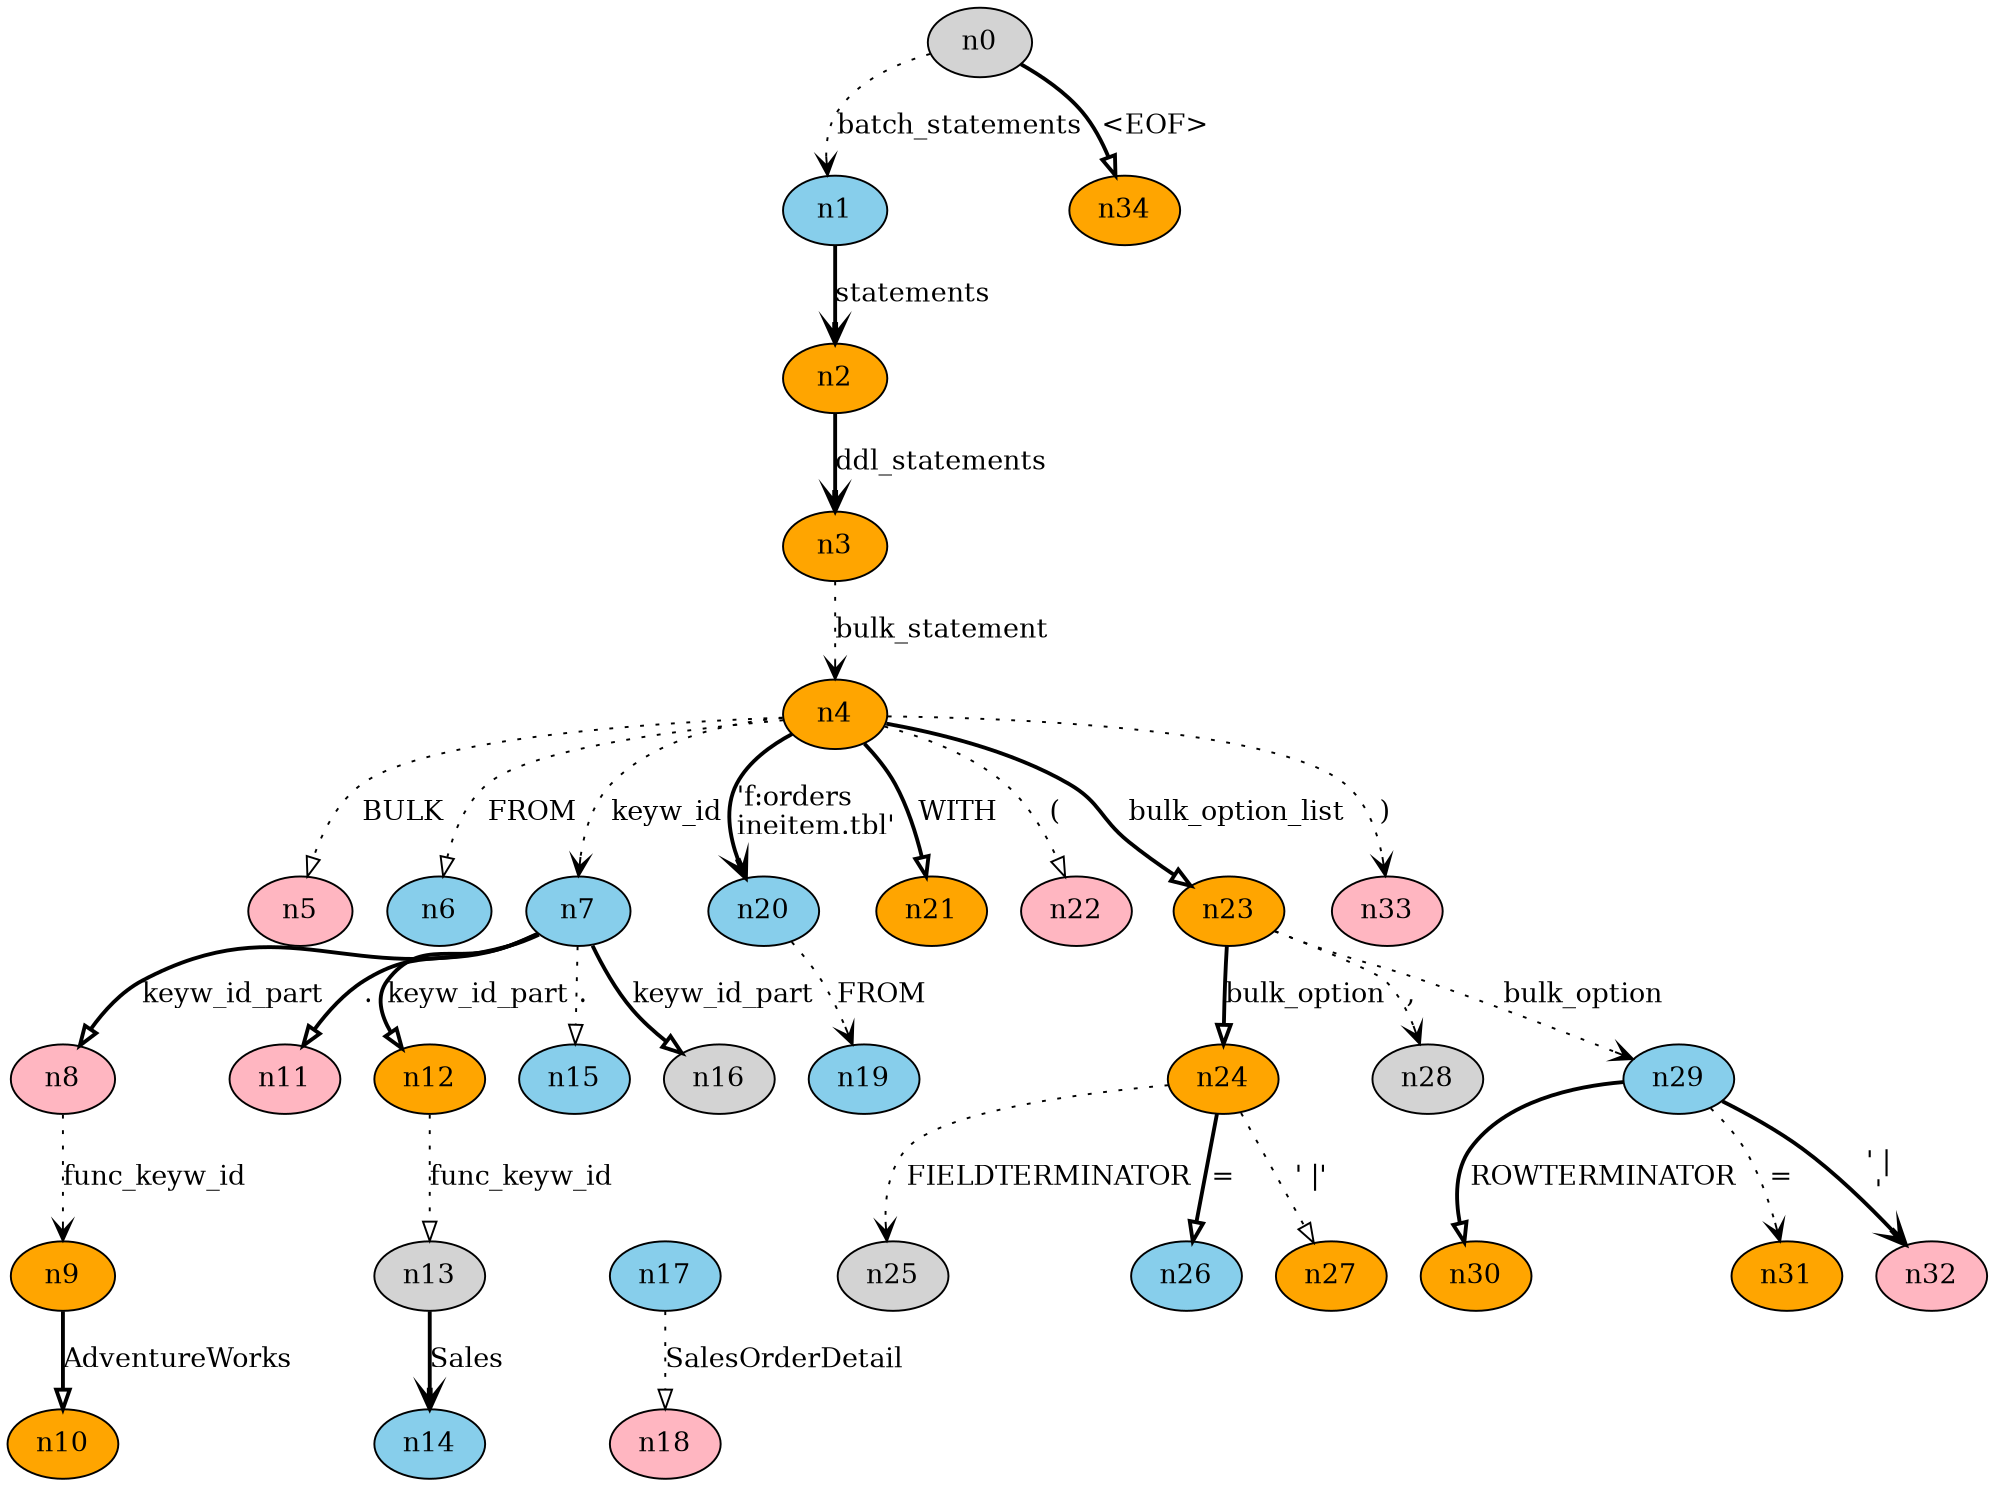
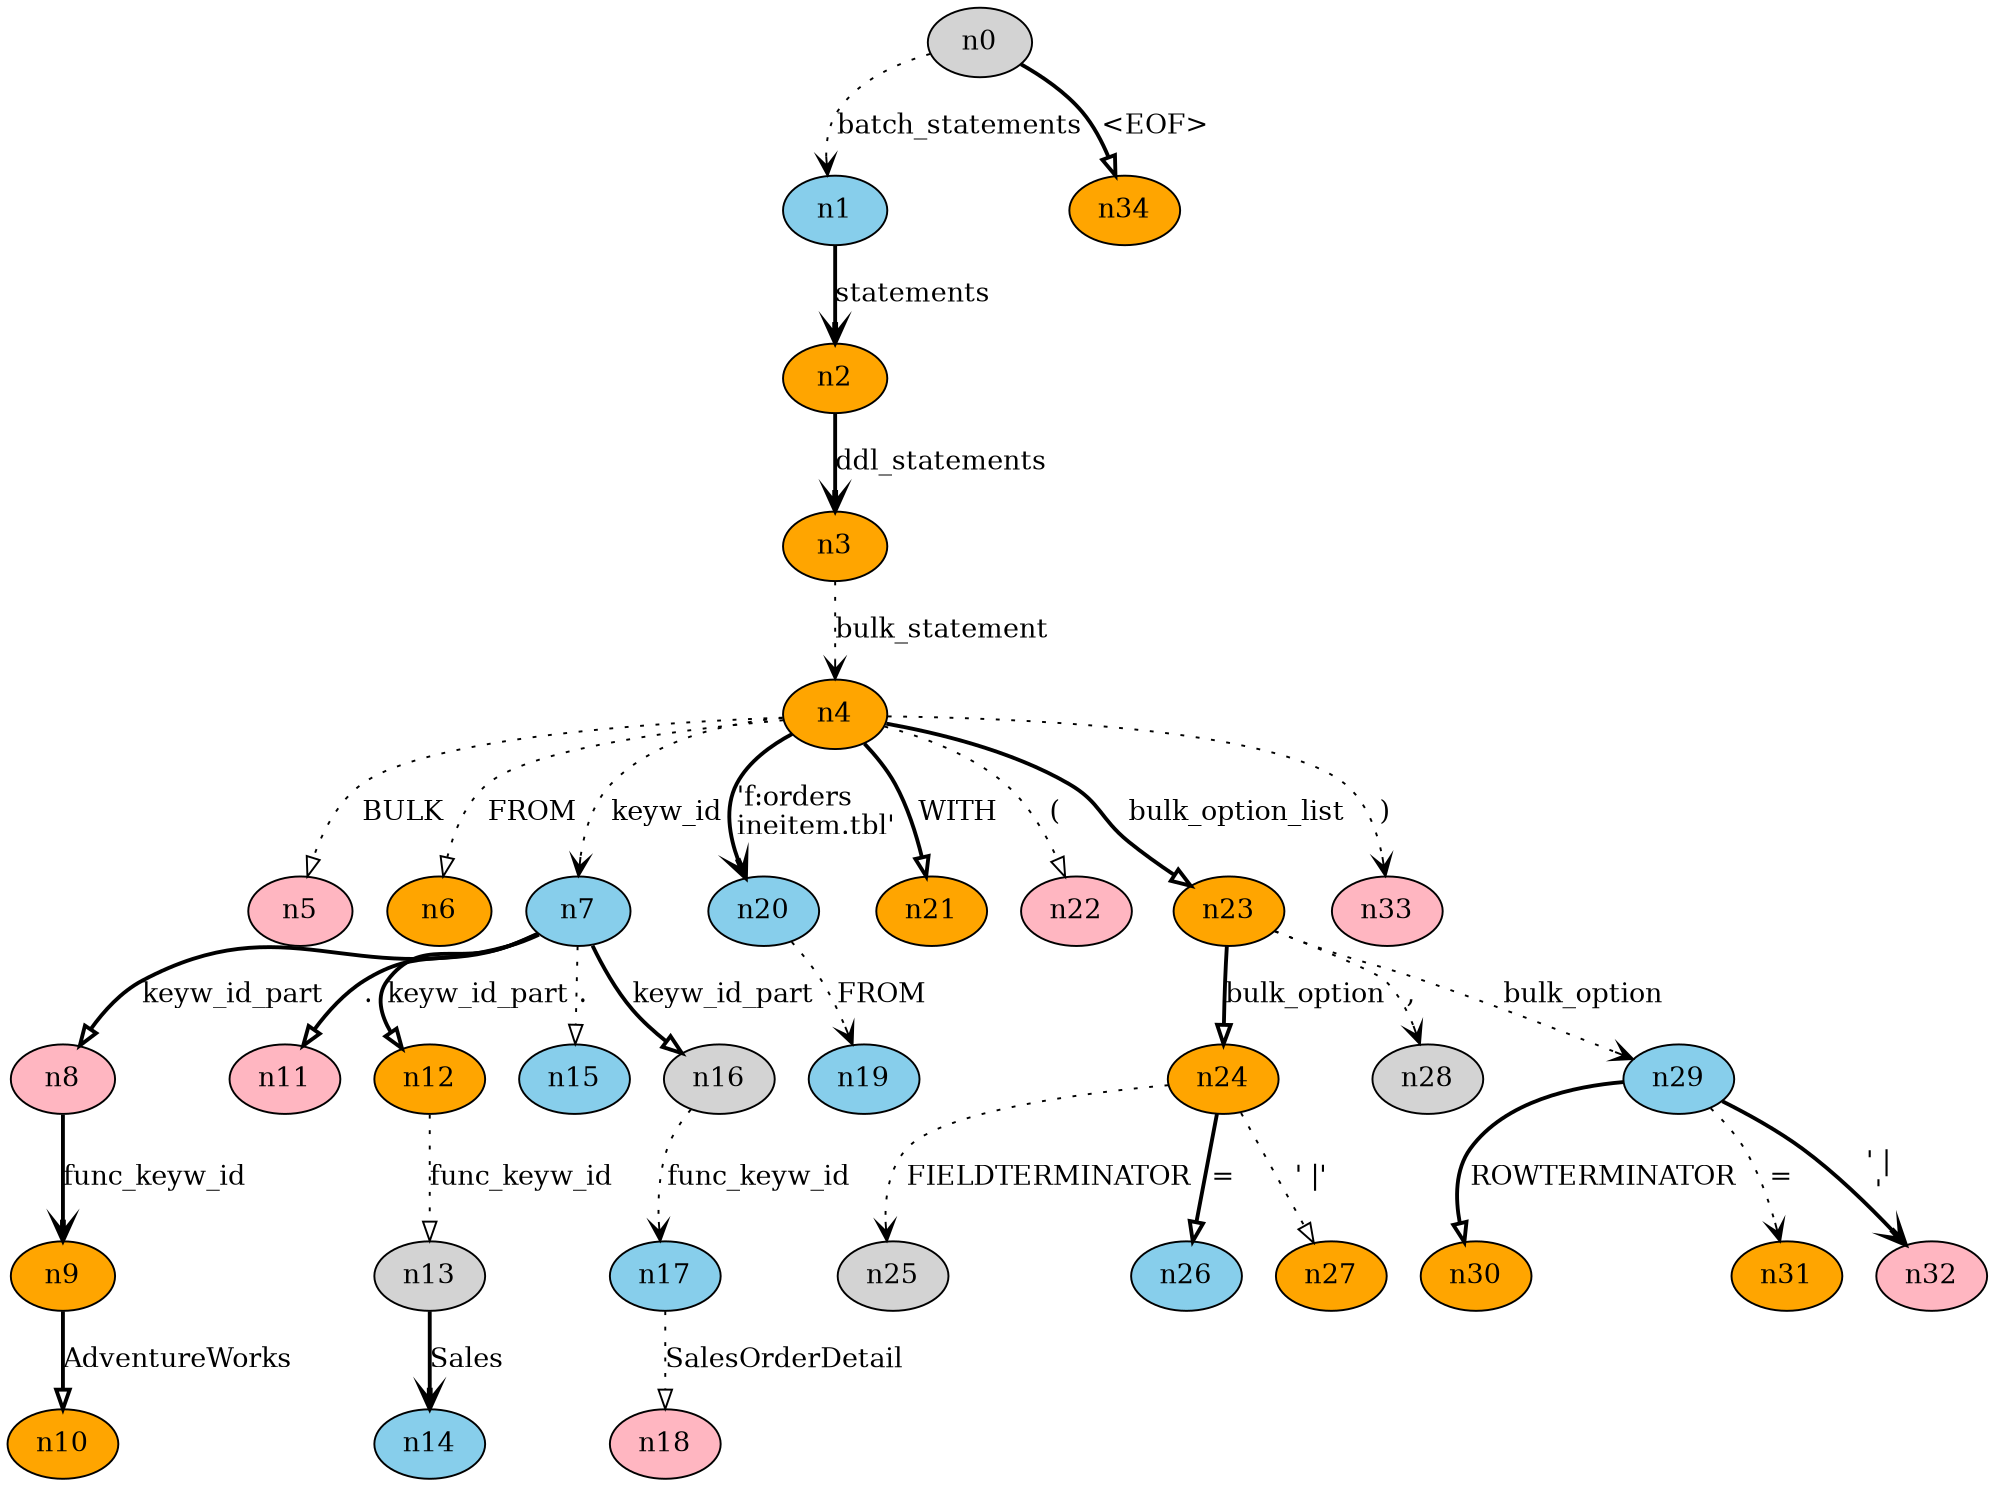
(439, 911) -> (439, 911)
none -> (663, 1162)
(63, 1168) -> (63, 1168)
